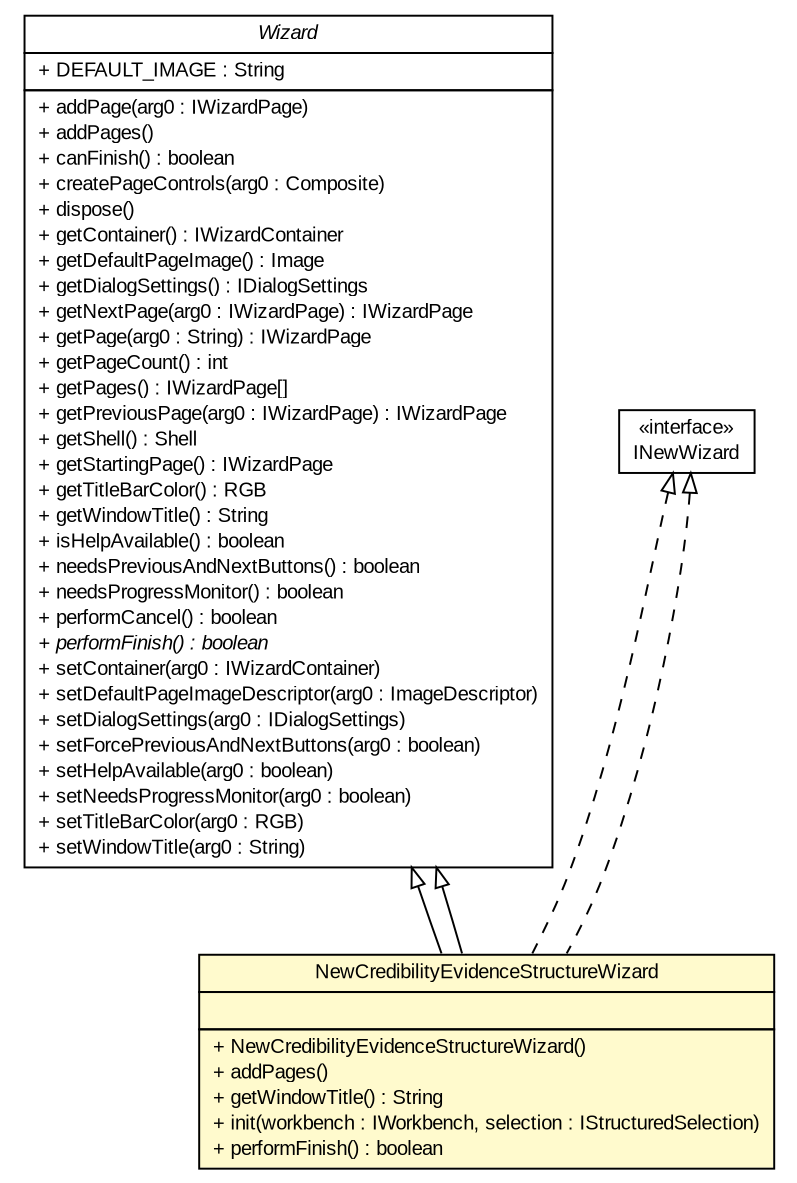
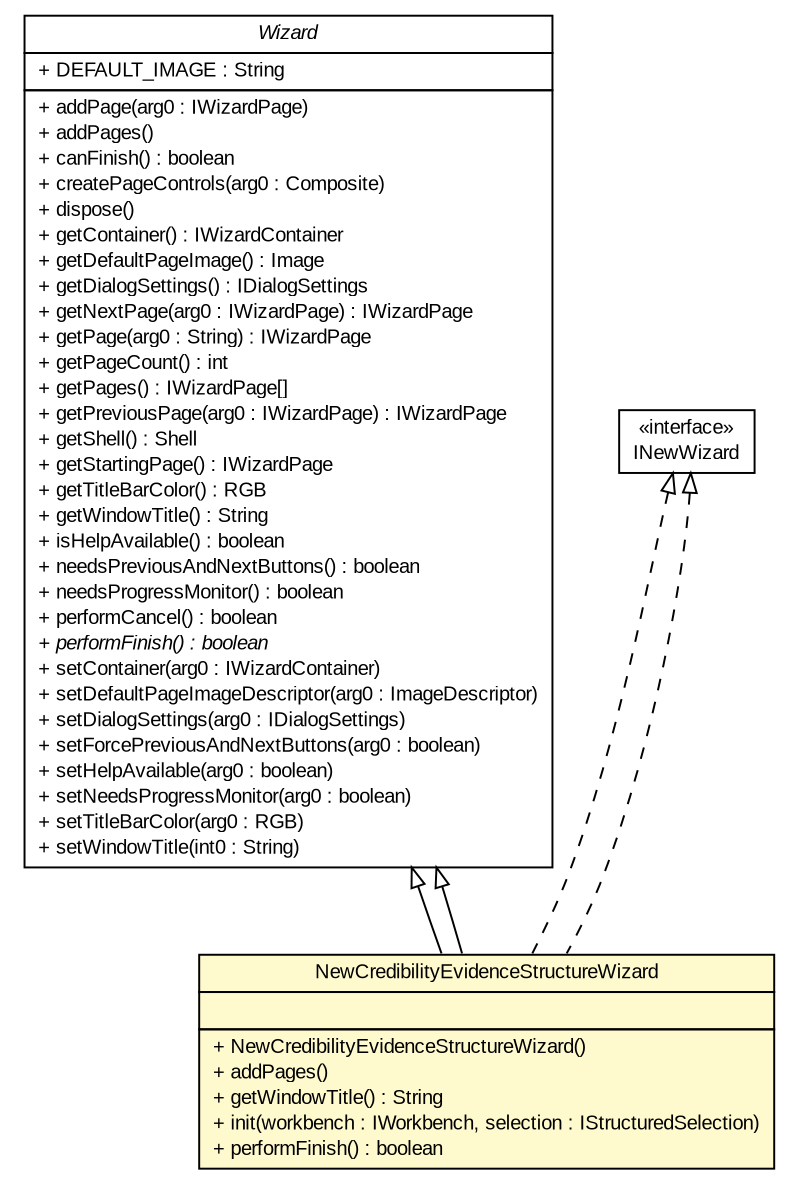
(172, 848) -> (169, 848)
